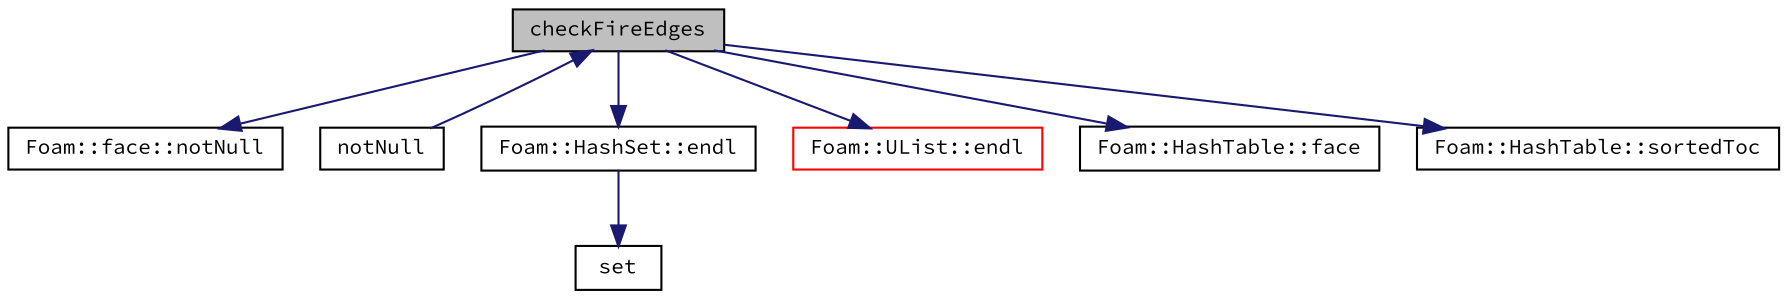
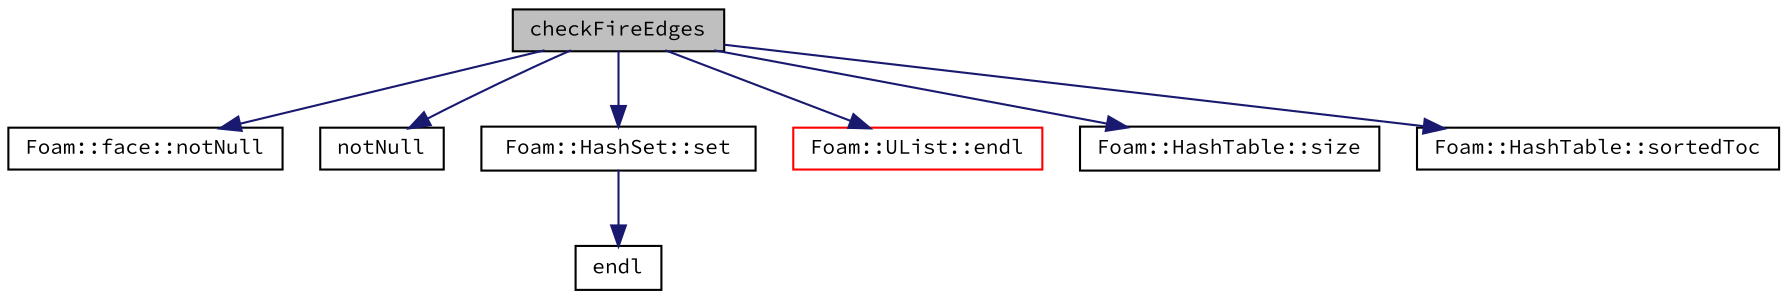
(502, 95) -> (499, 83)
(618, 149) -> (618, 149)
(1230, 149) -> (1230, 149)
(618, 268) -> (618, 268)
